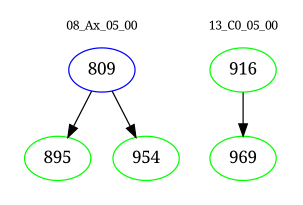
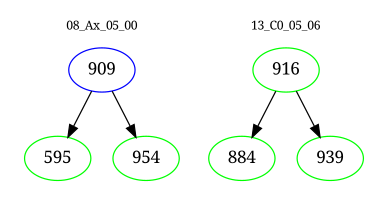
(244, 26) -> (286, 26)
(102, 70) -> (102, 70)
(58, 158) -> (58, 158)
none -> (242, 158)
(243, 158) -> (330, 158)
